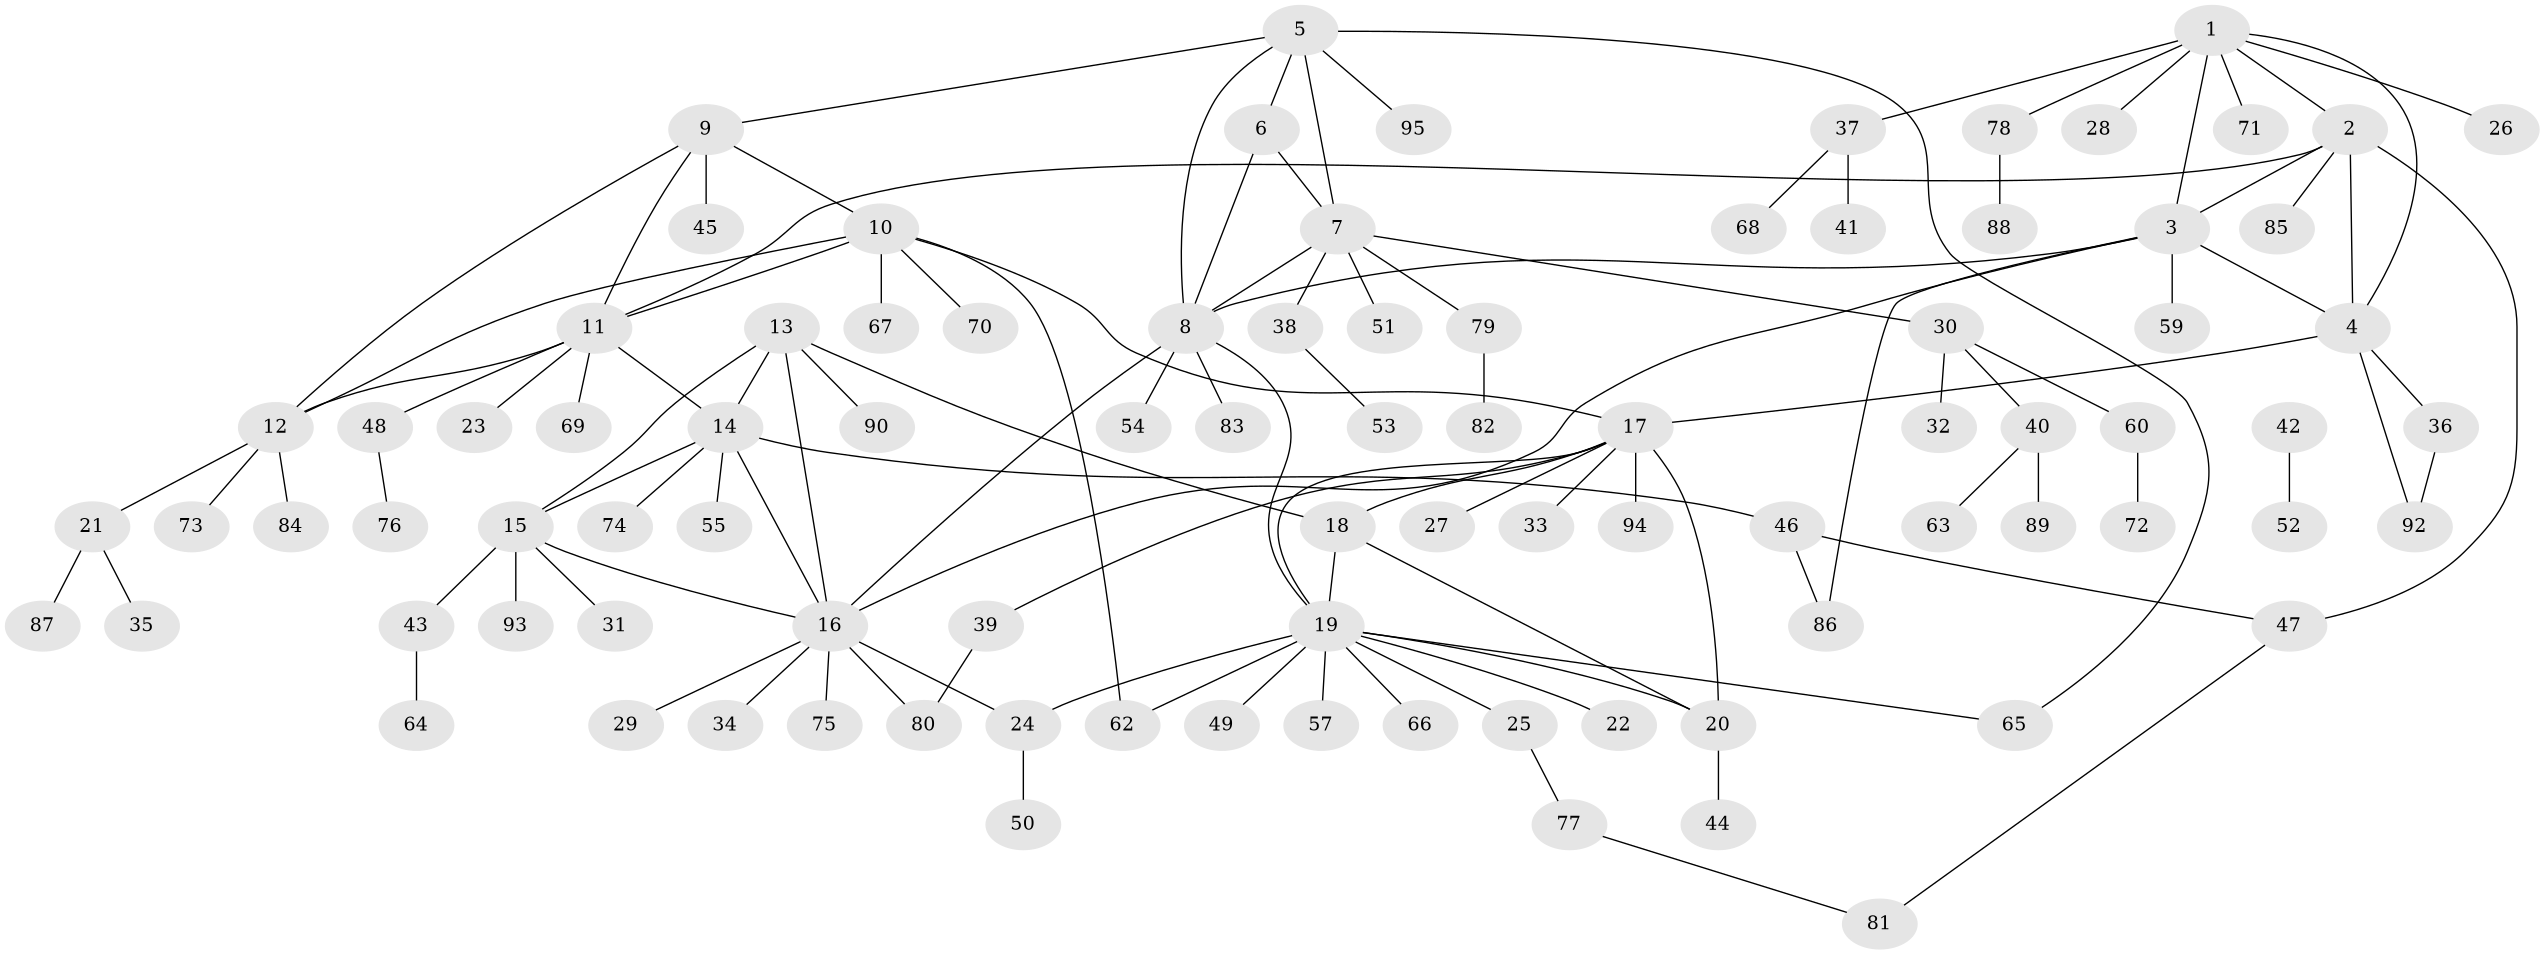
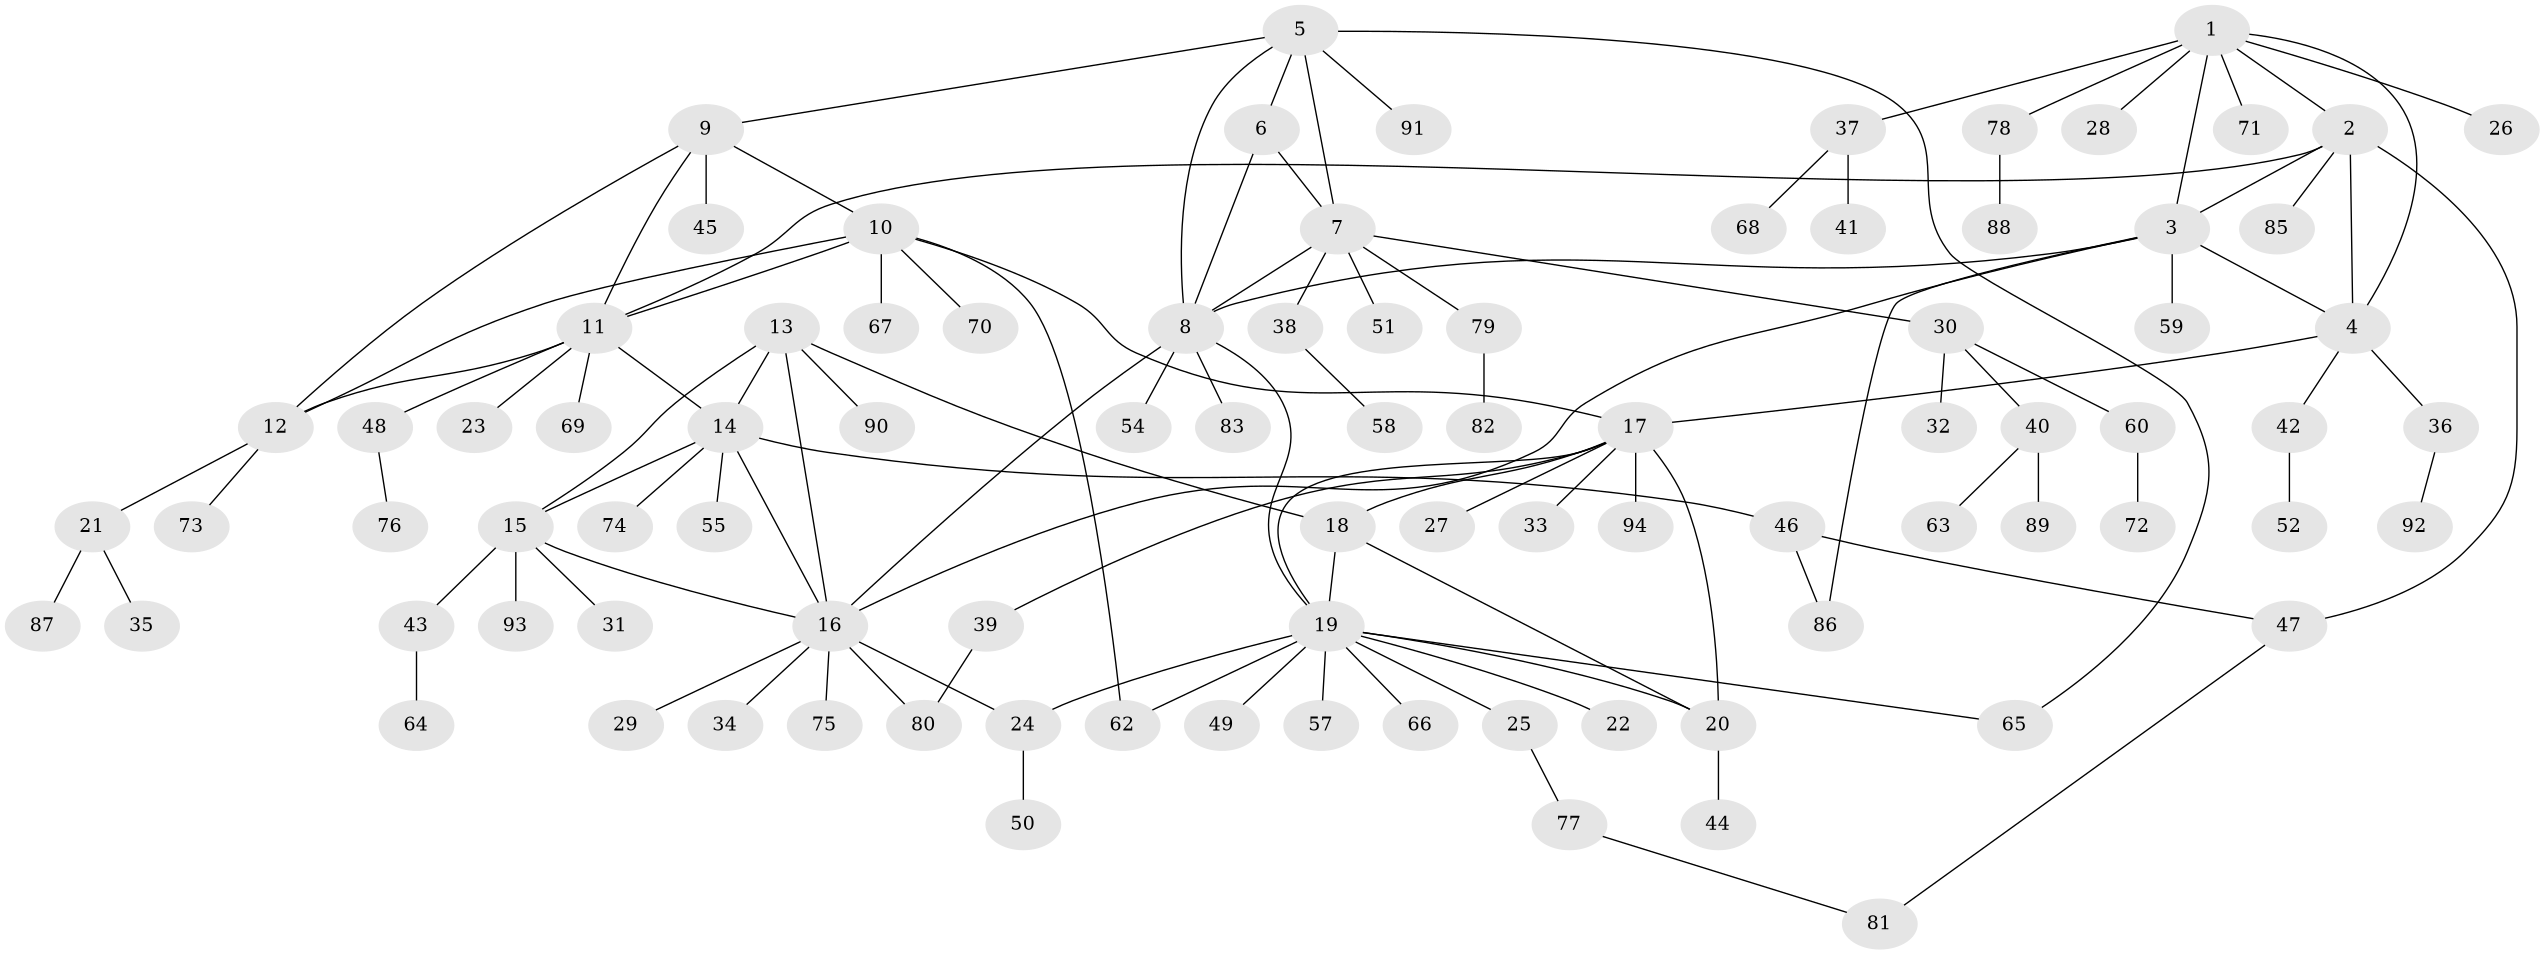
(1414, 130) -> (1414, 130)
(1385, 428) -> (1385, 428)
(2384, 428) -> (2321, 378)
(291, 527) -> none
